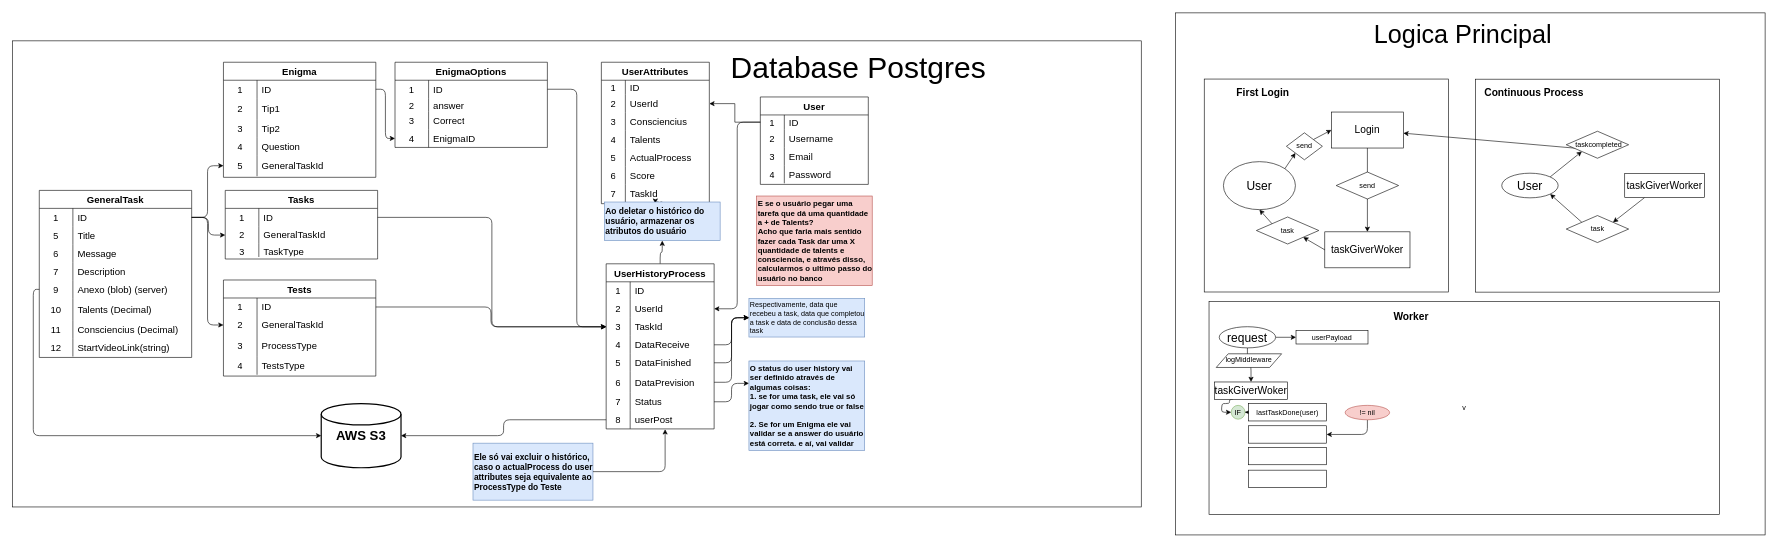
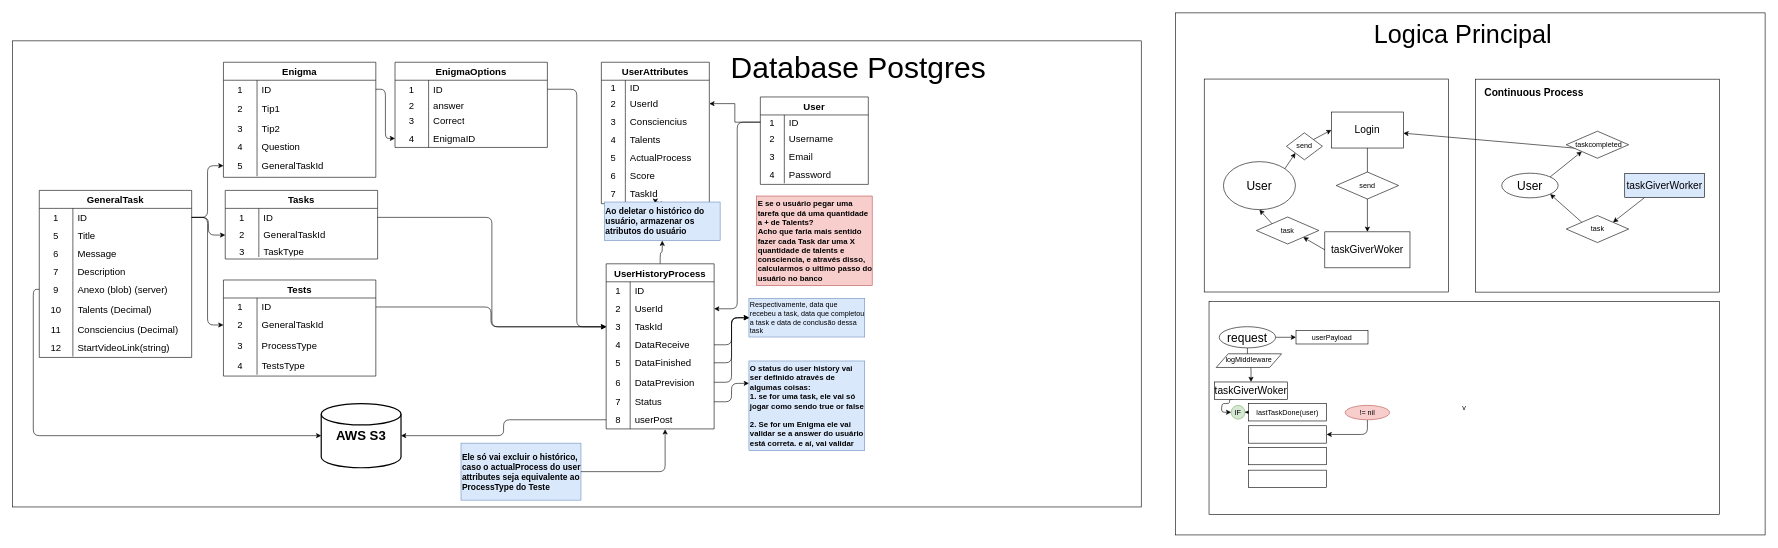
(1263, 93) -> none
(1665, 185) -> (1665, 185)
(1412, 318) -> none
(533, 472) -> (521, 472)
